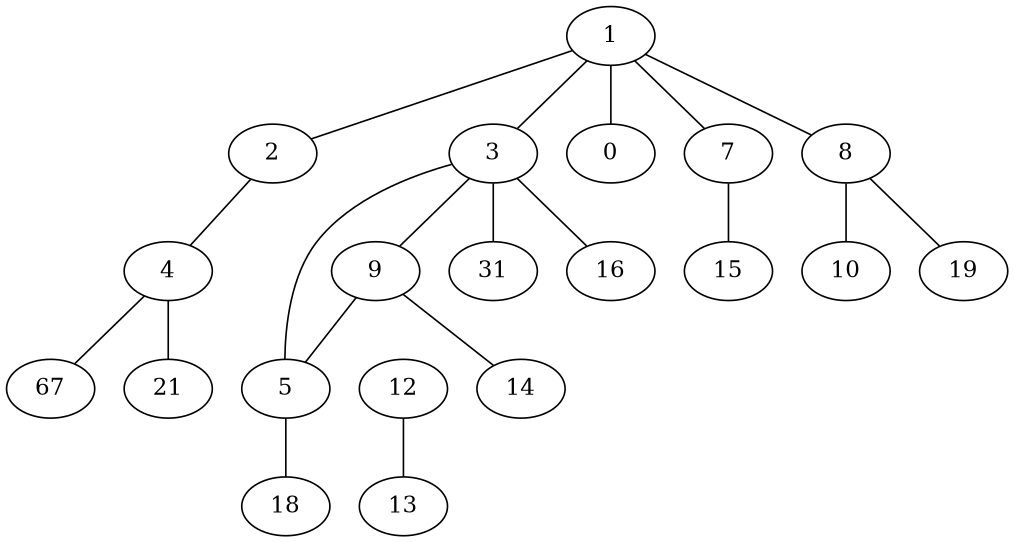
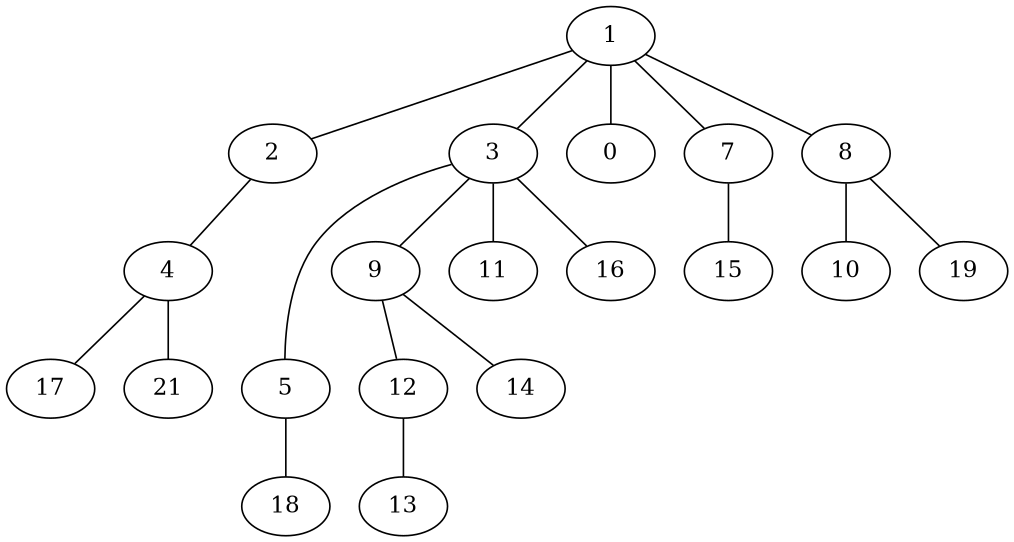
(493, 271) -> (493, 271)
(331, 330) -> (389, 330)
(51, 389) -> (51, 389)
